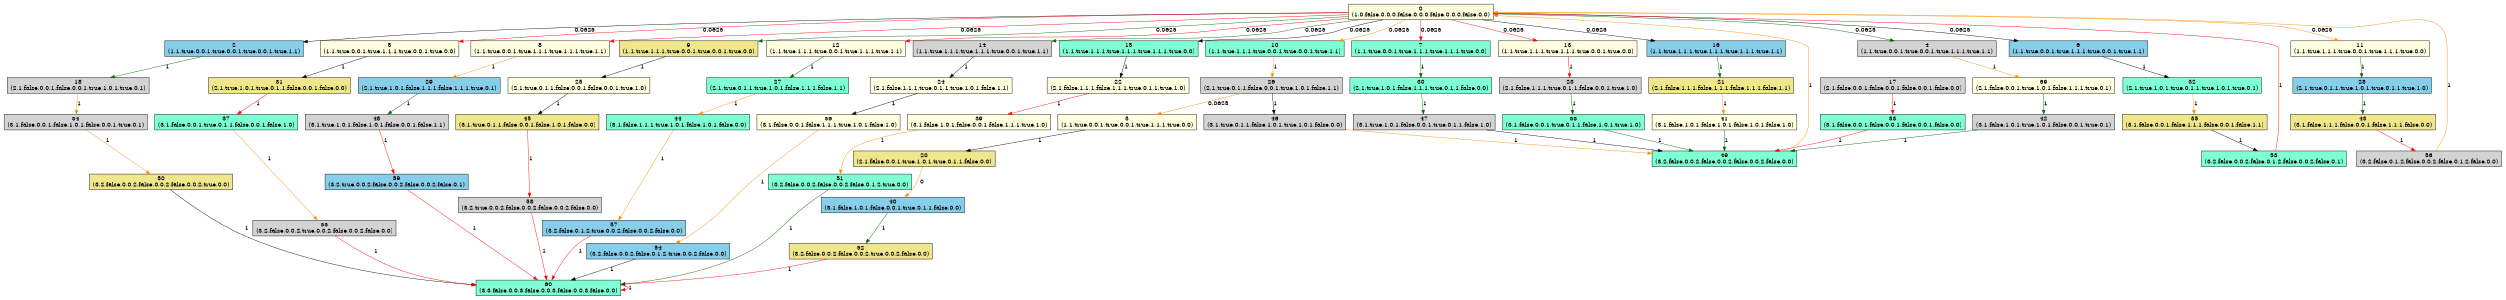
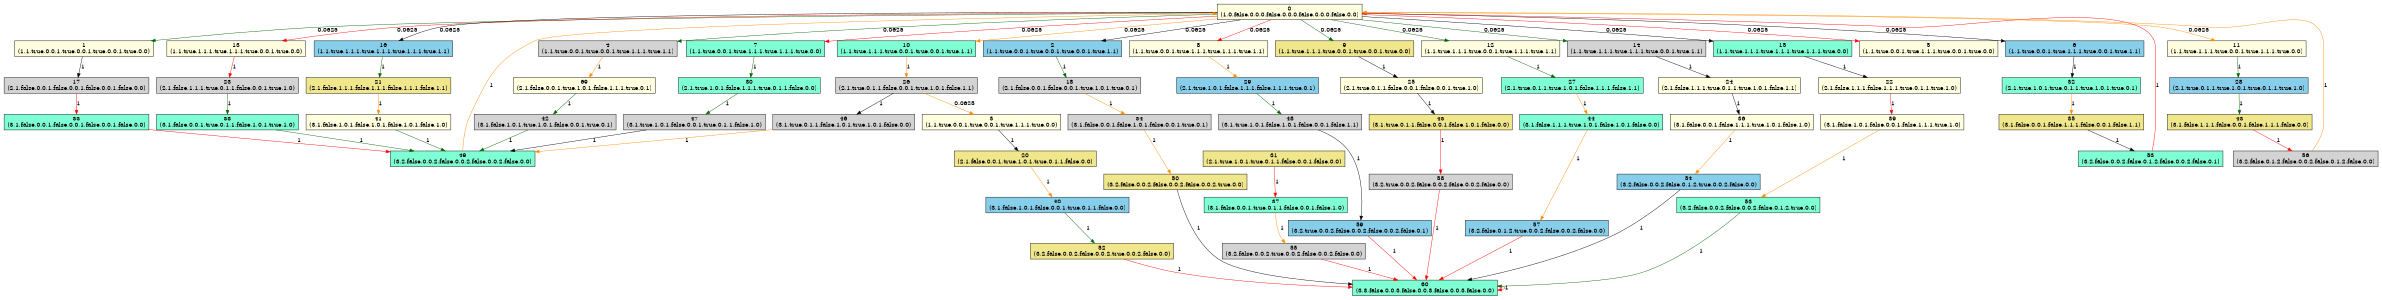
(1129, 36) -> (1388, 30)
none -> (84, 49)
(337, 66) -> none
(386, 150) -> (1356, 164)
(840, 182) -> (1748, 205)
(922, 182) -> (1048, 182)
